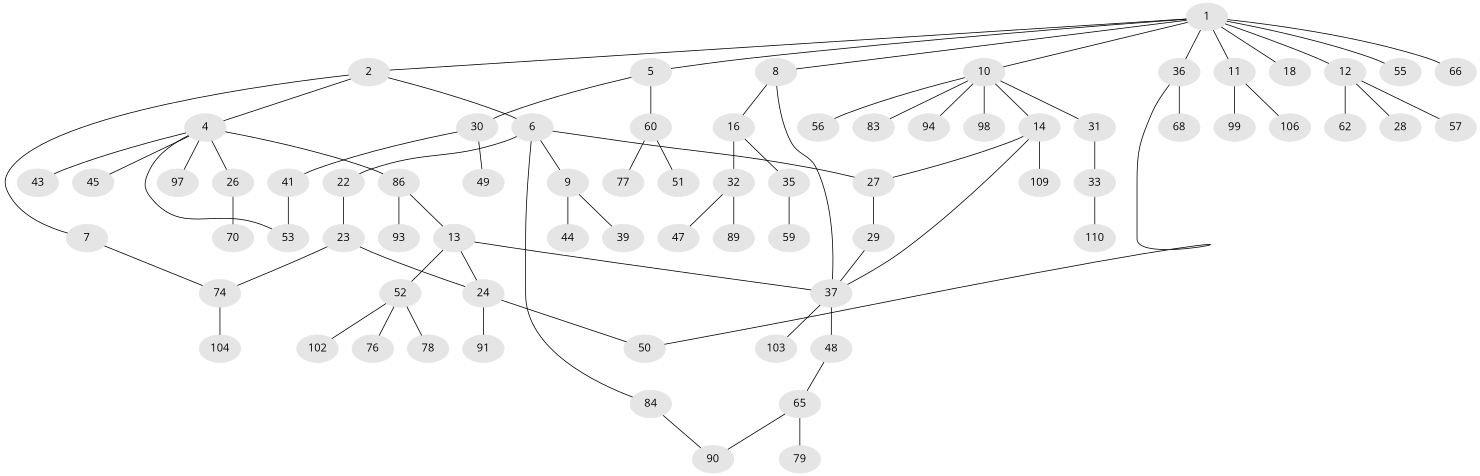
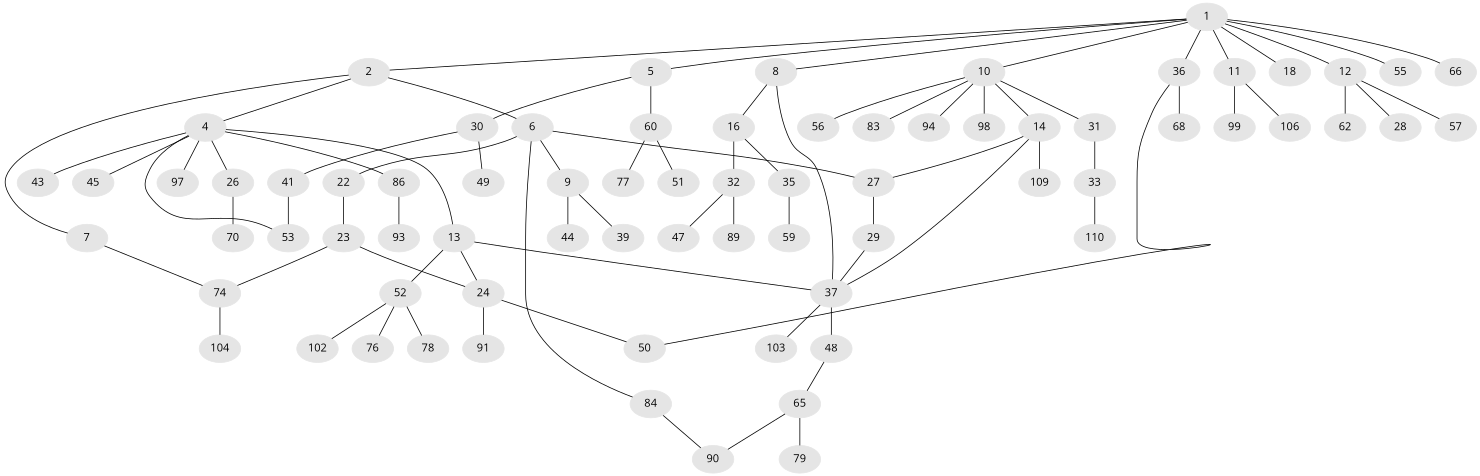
(426, 210) -> (359, 146)
